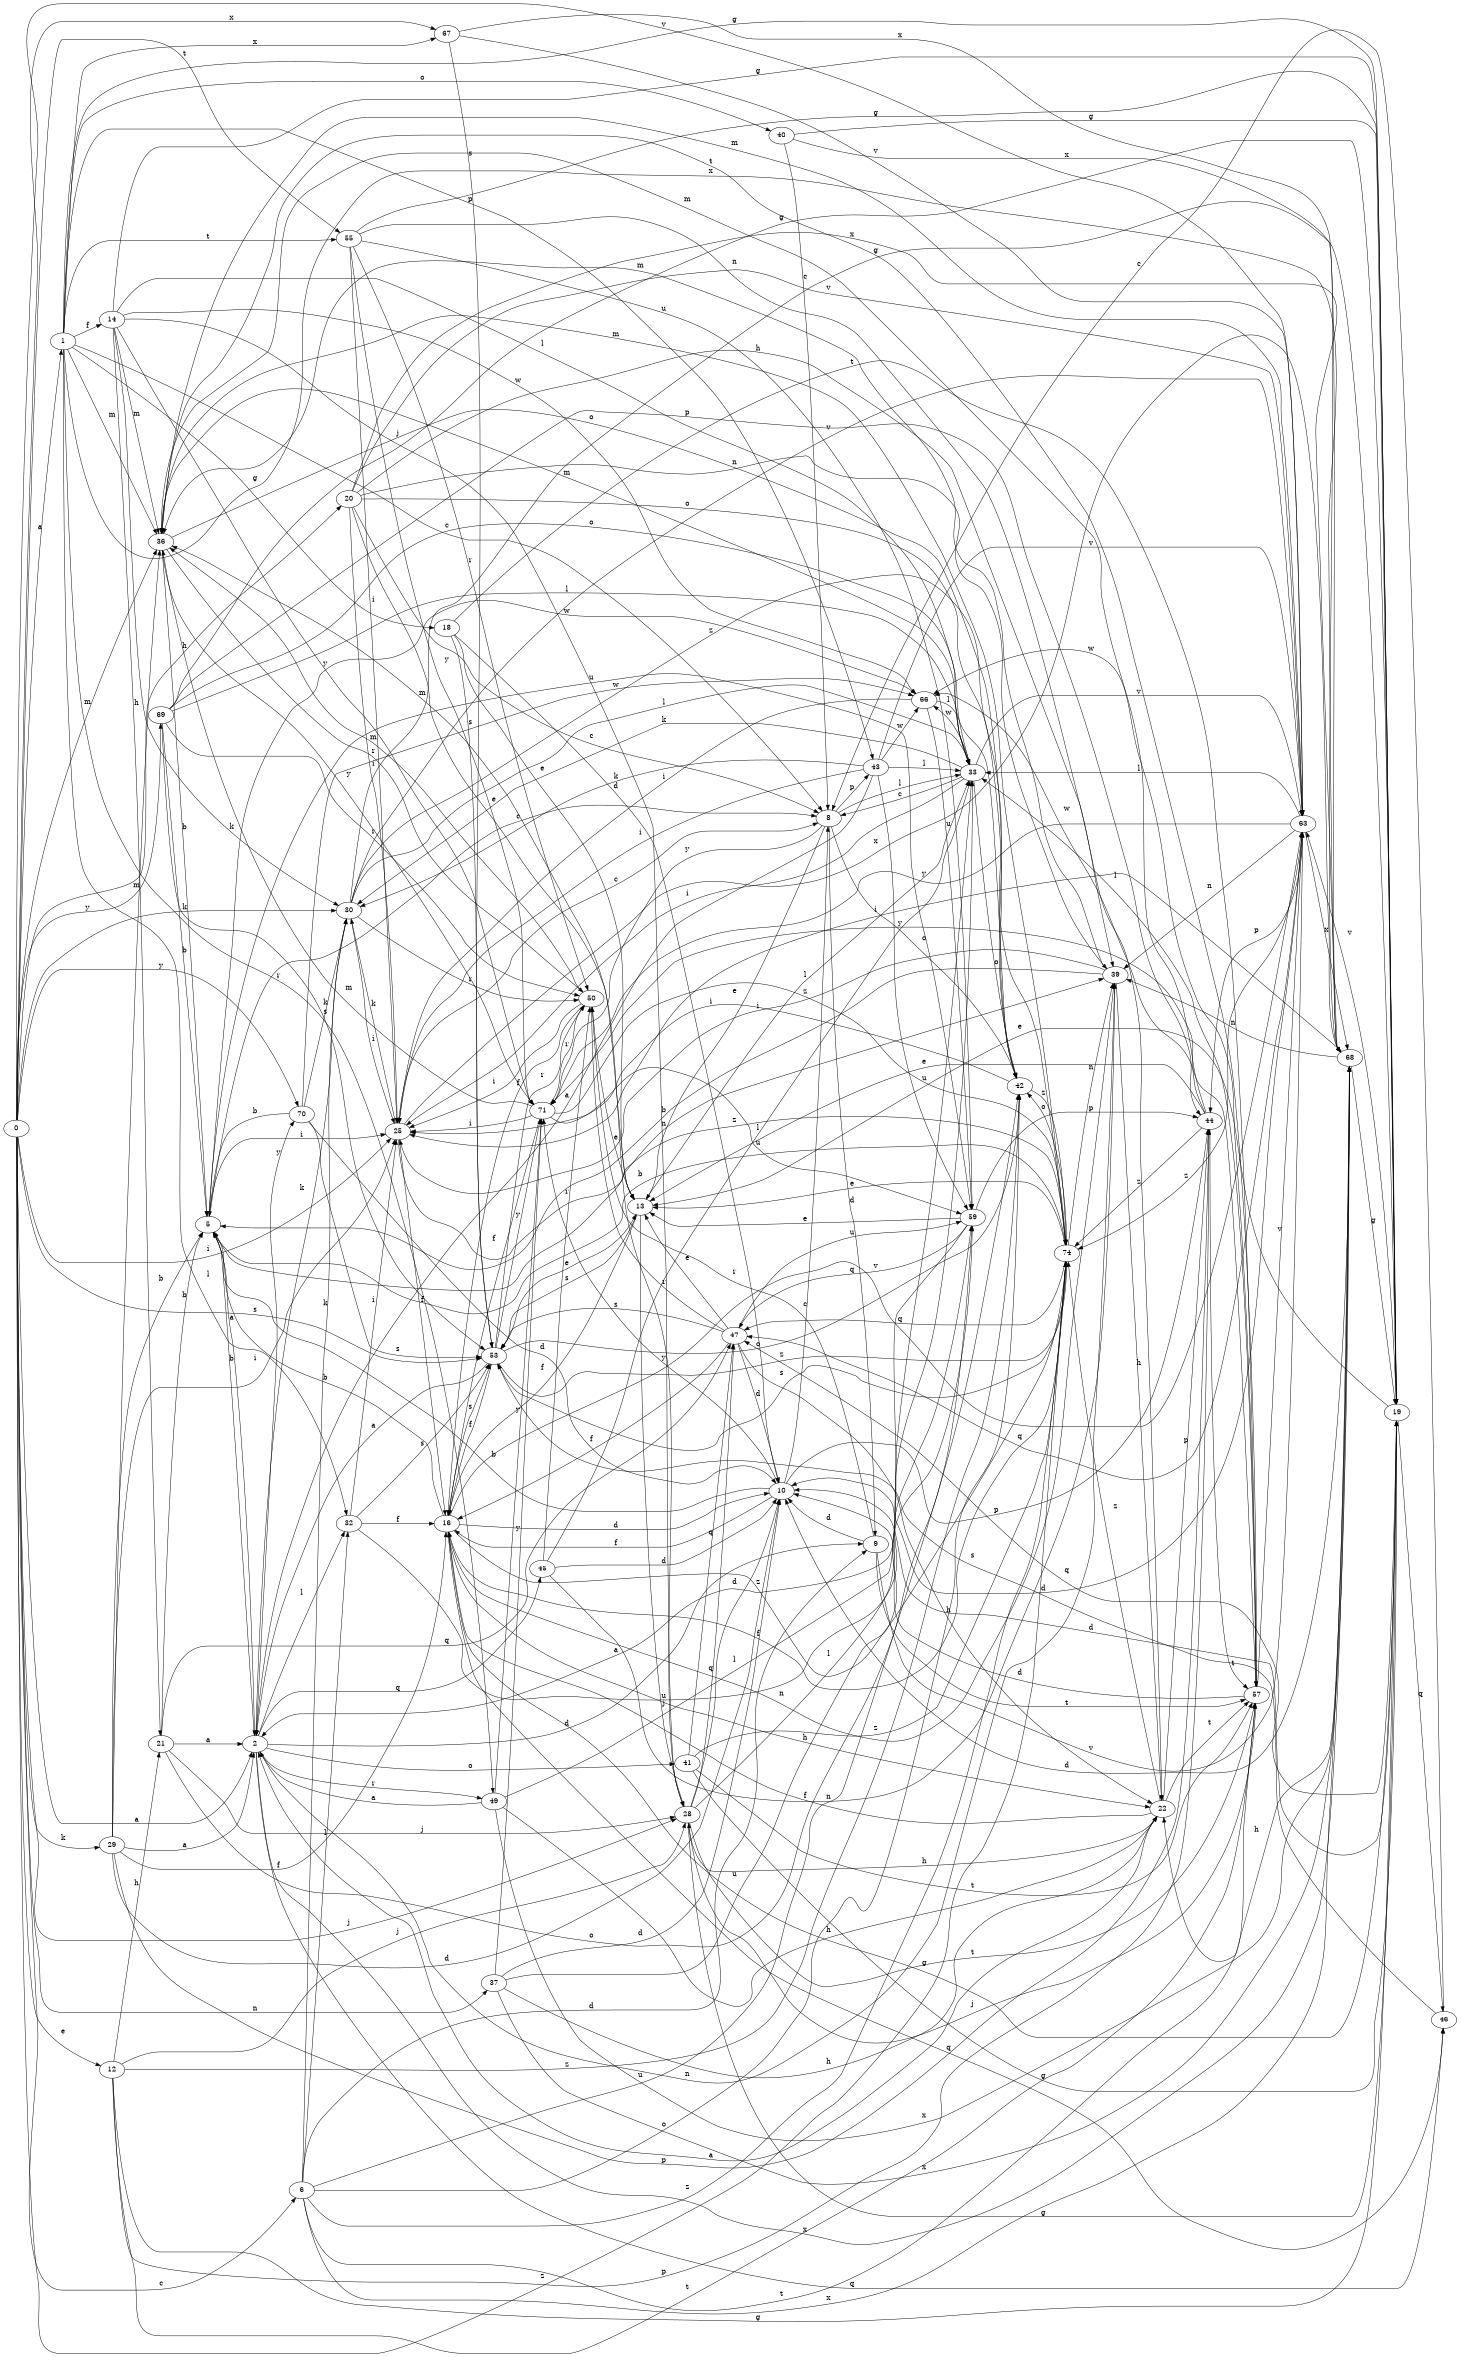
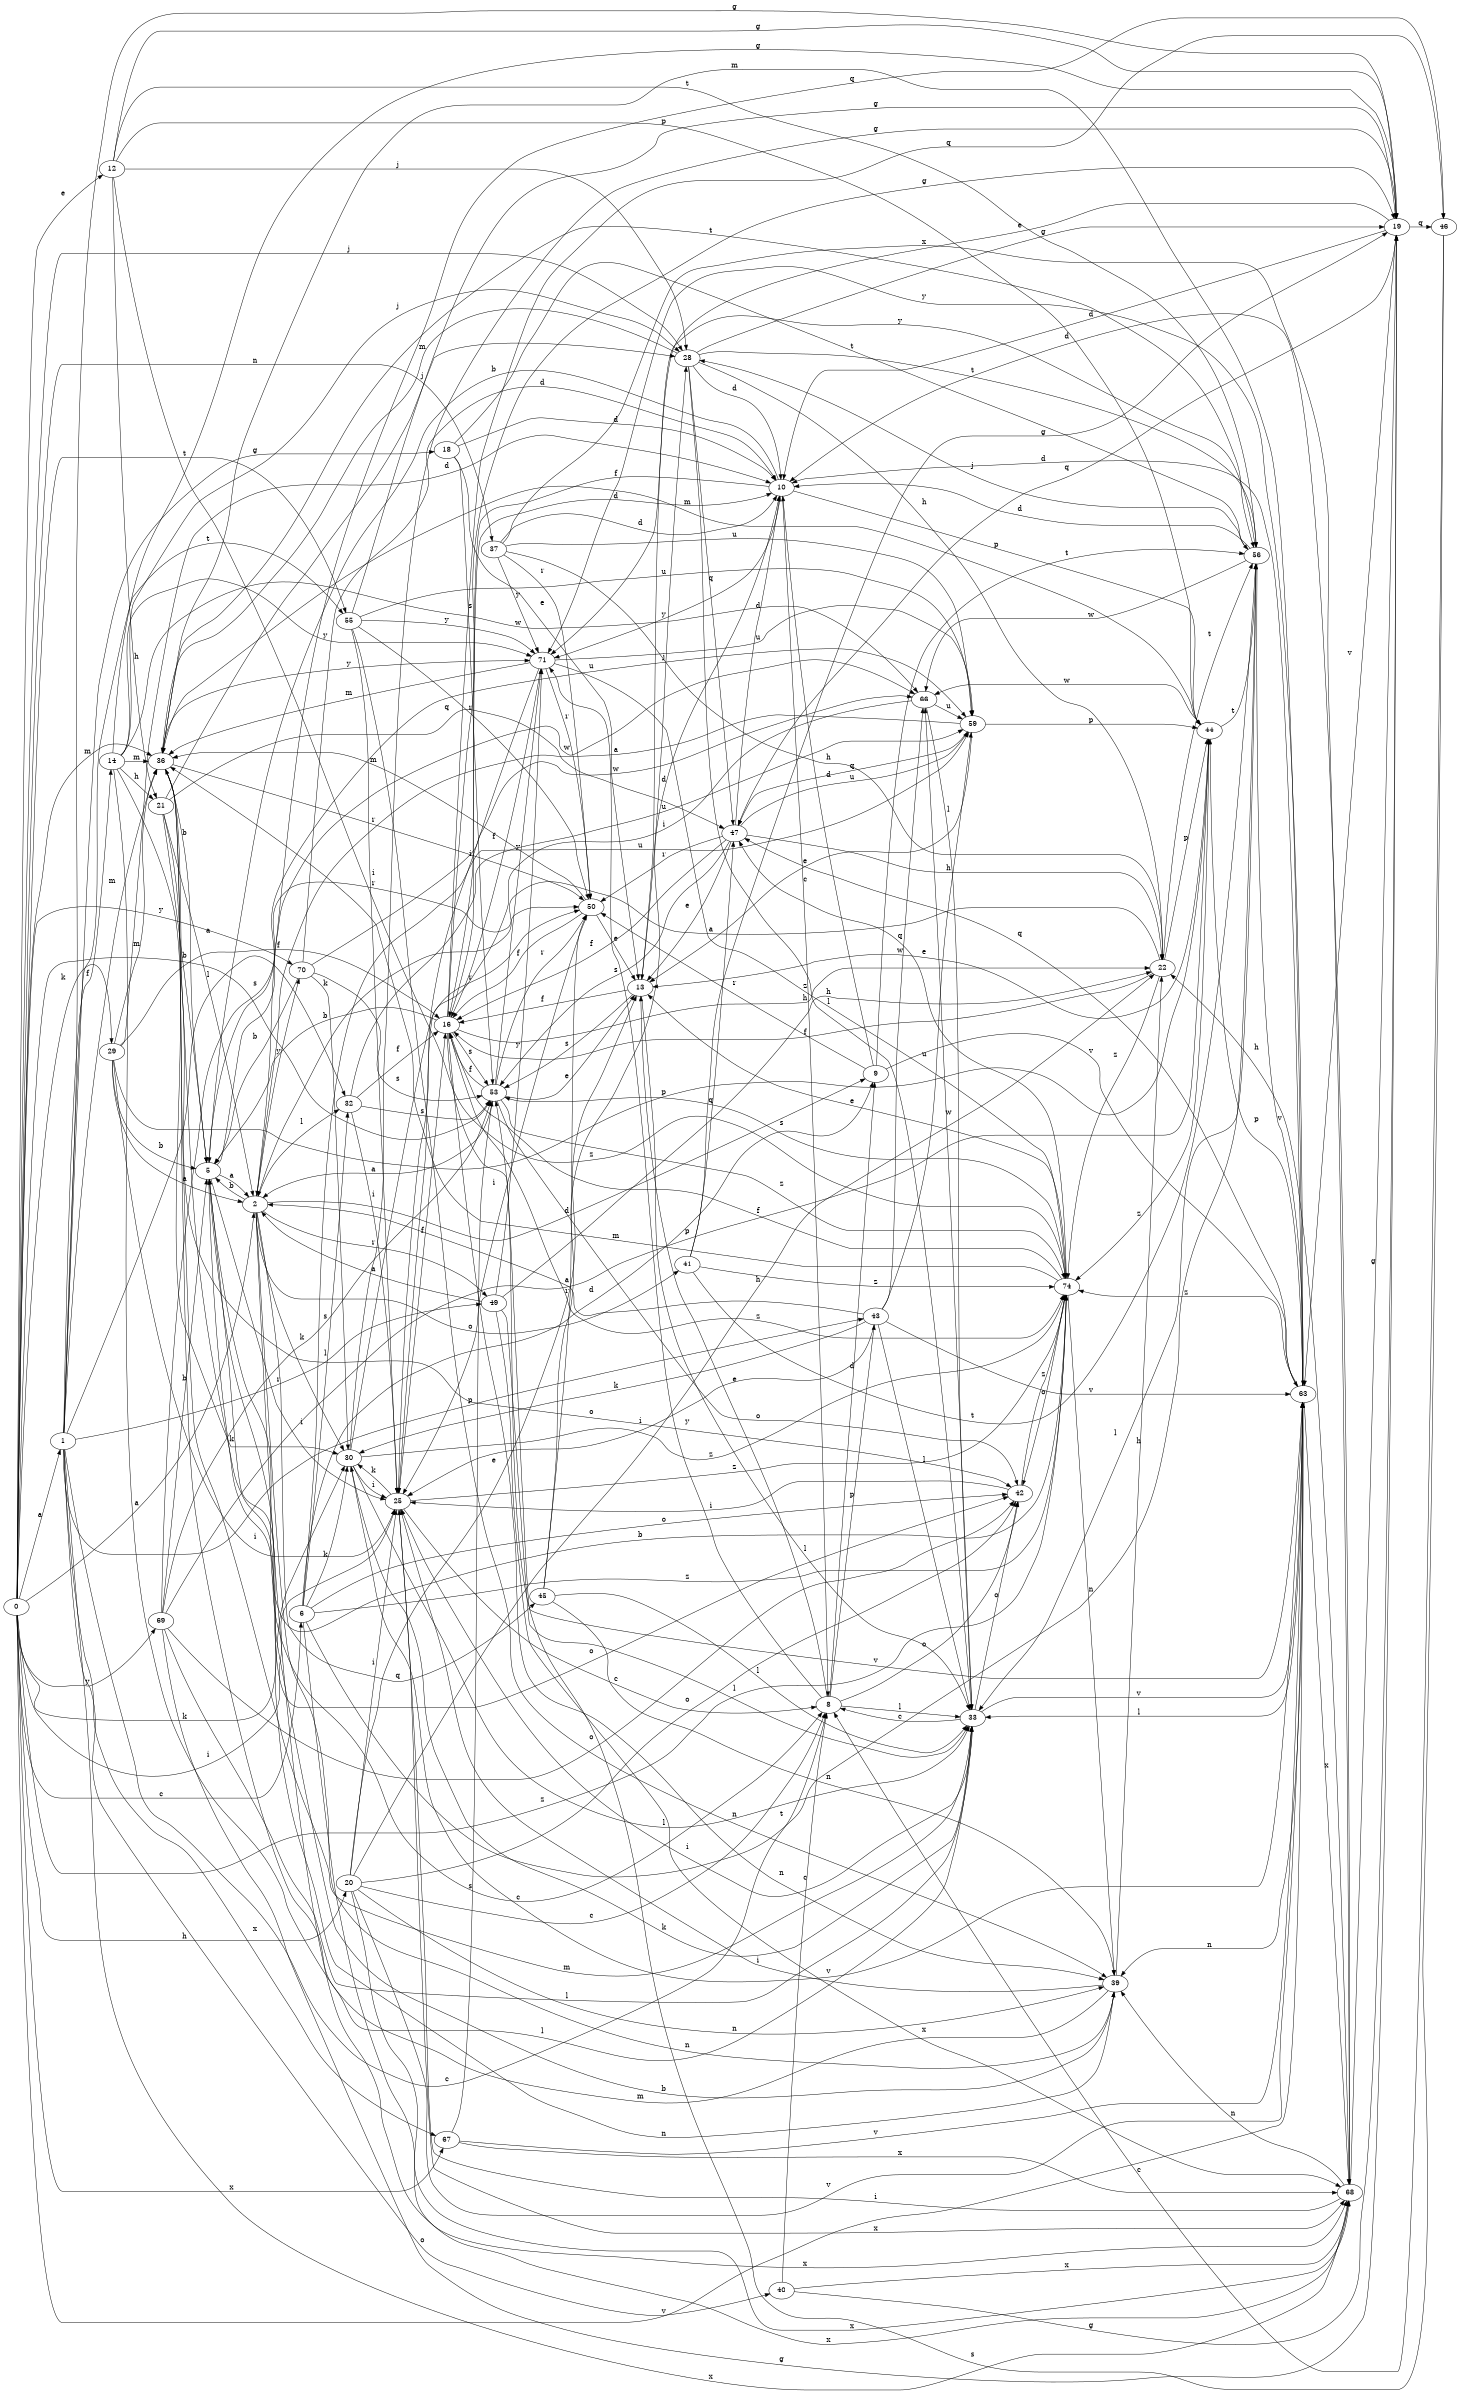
none -> (573, 713)
(1257, 1695) -> (1257, 556)
(831, 1880) -> (386, 929)
